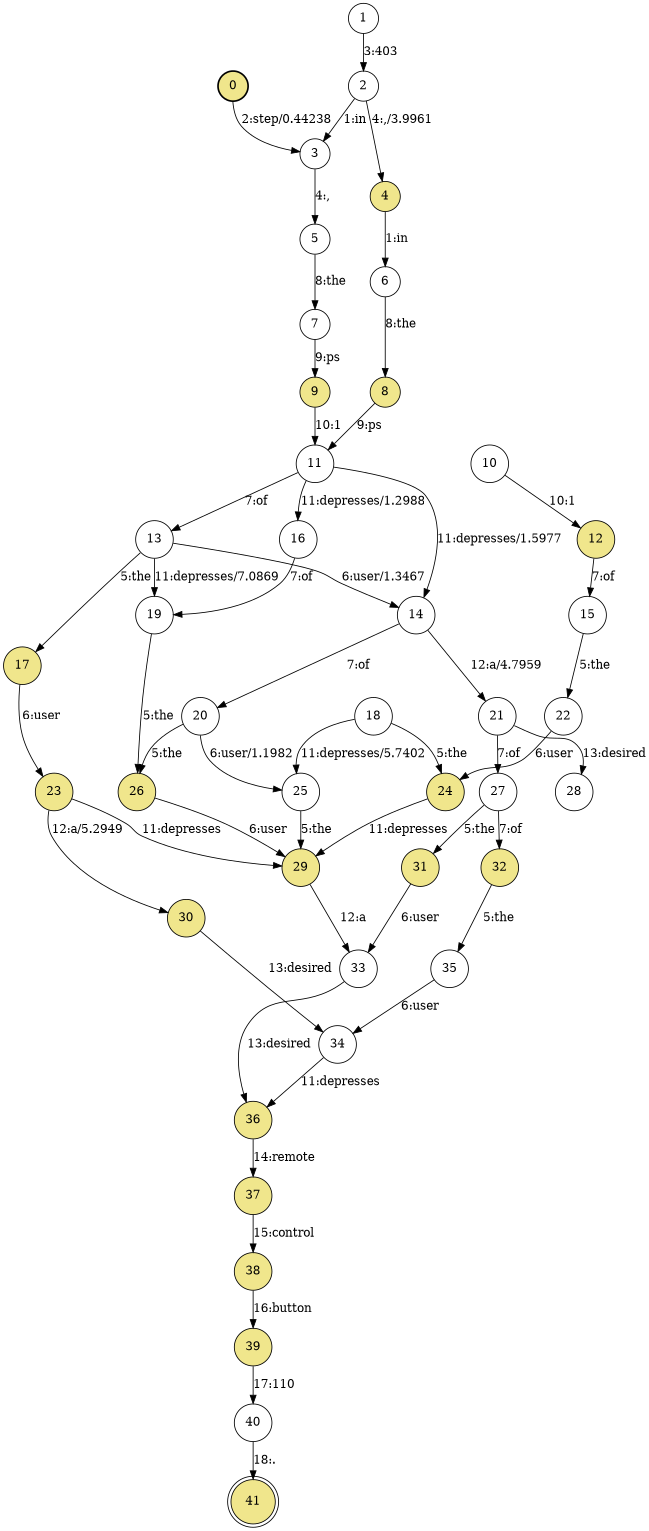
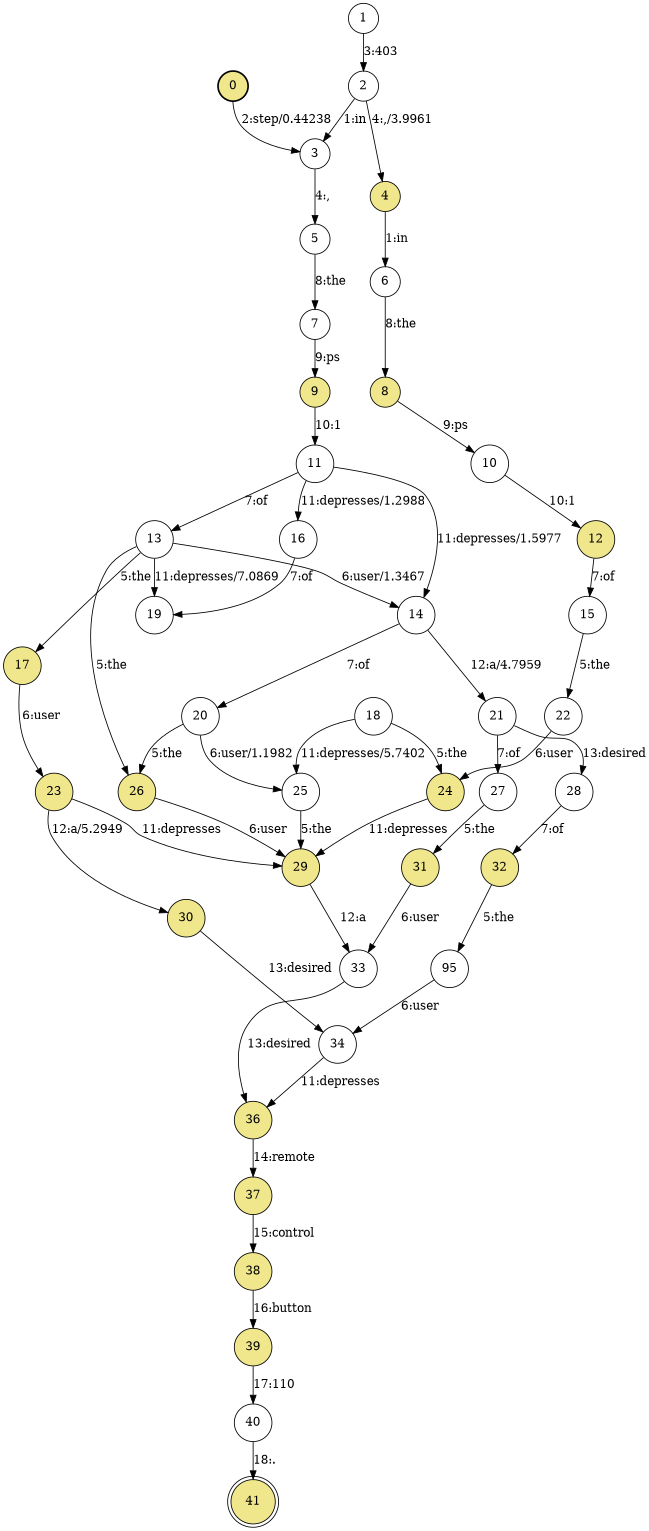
(355, 424) -> (432, 425)
(143, 699) -> (91, 651)
(499, 826) -> (540, 827)
(450, 969) -> (450, 969)
